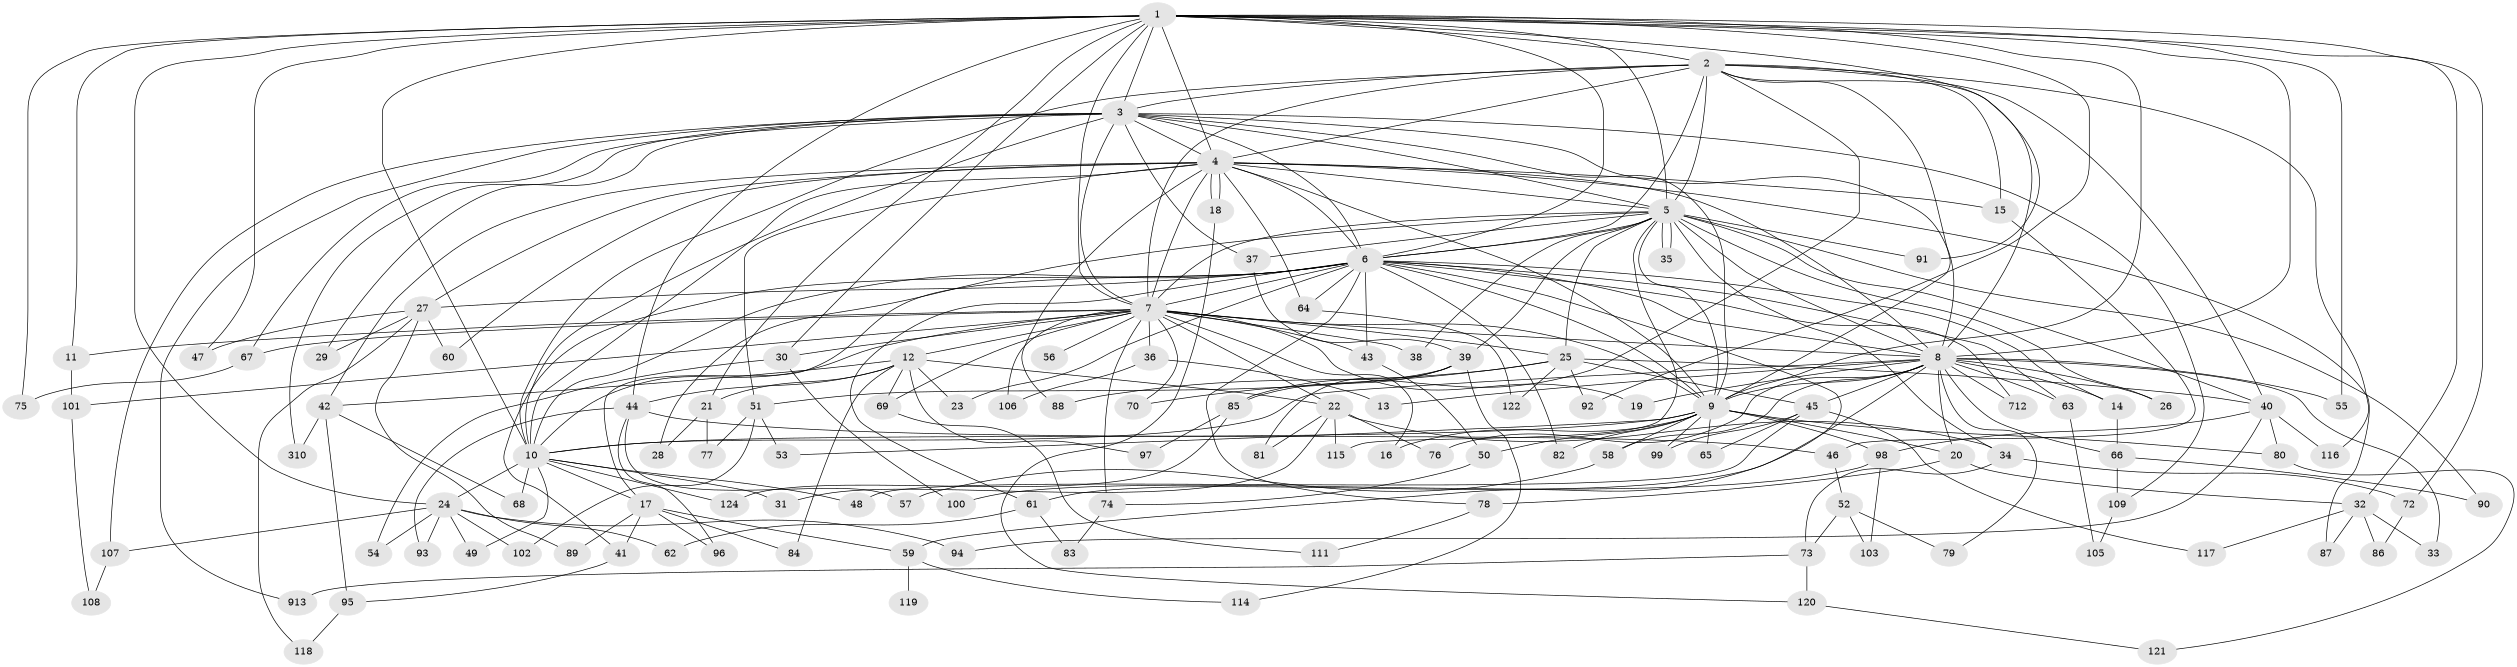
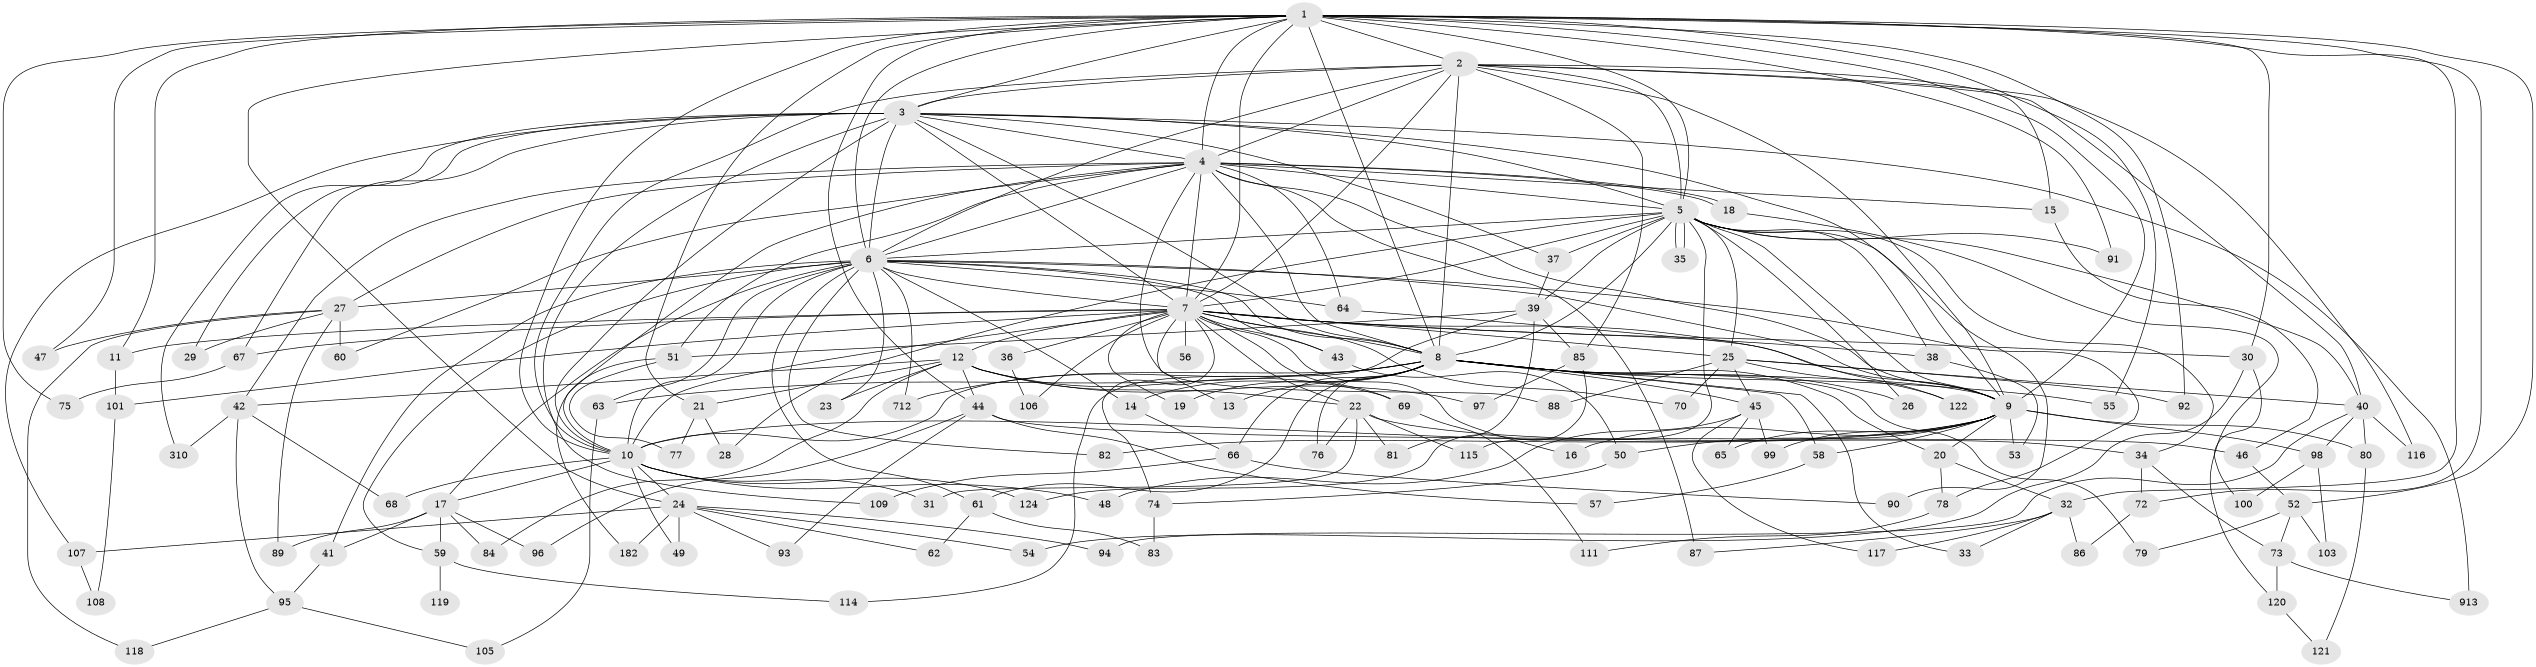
none -> (2216, 33)
(1240, 369) -> (1158, 356)
(769, 431) -> (2025, 388)
(2106, 530) -> (385, 627)
(522, 554) -> (629, 554)
